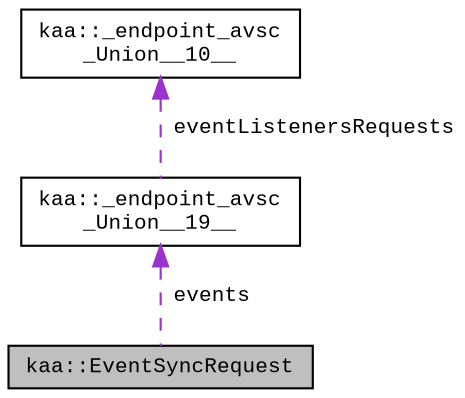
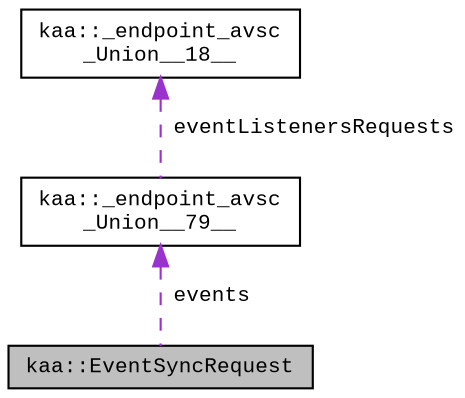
(161, 44) -> (161, 44)
(161, 212) -> (161, 212)
